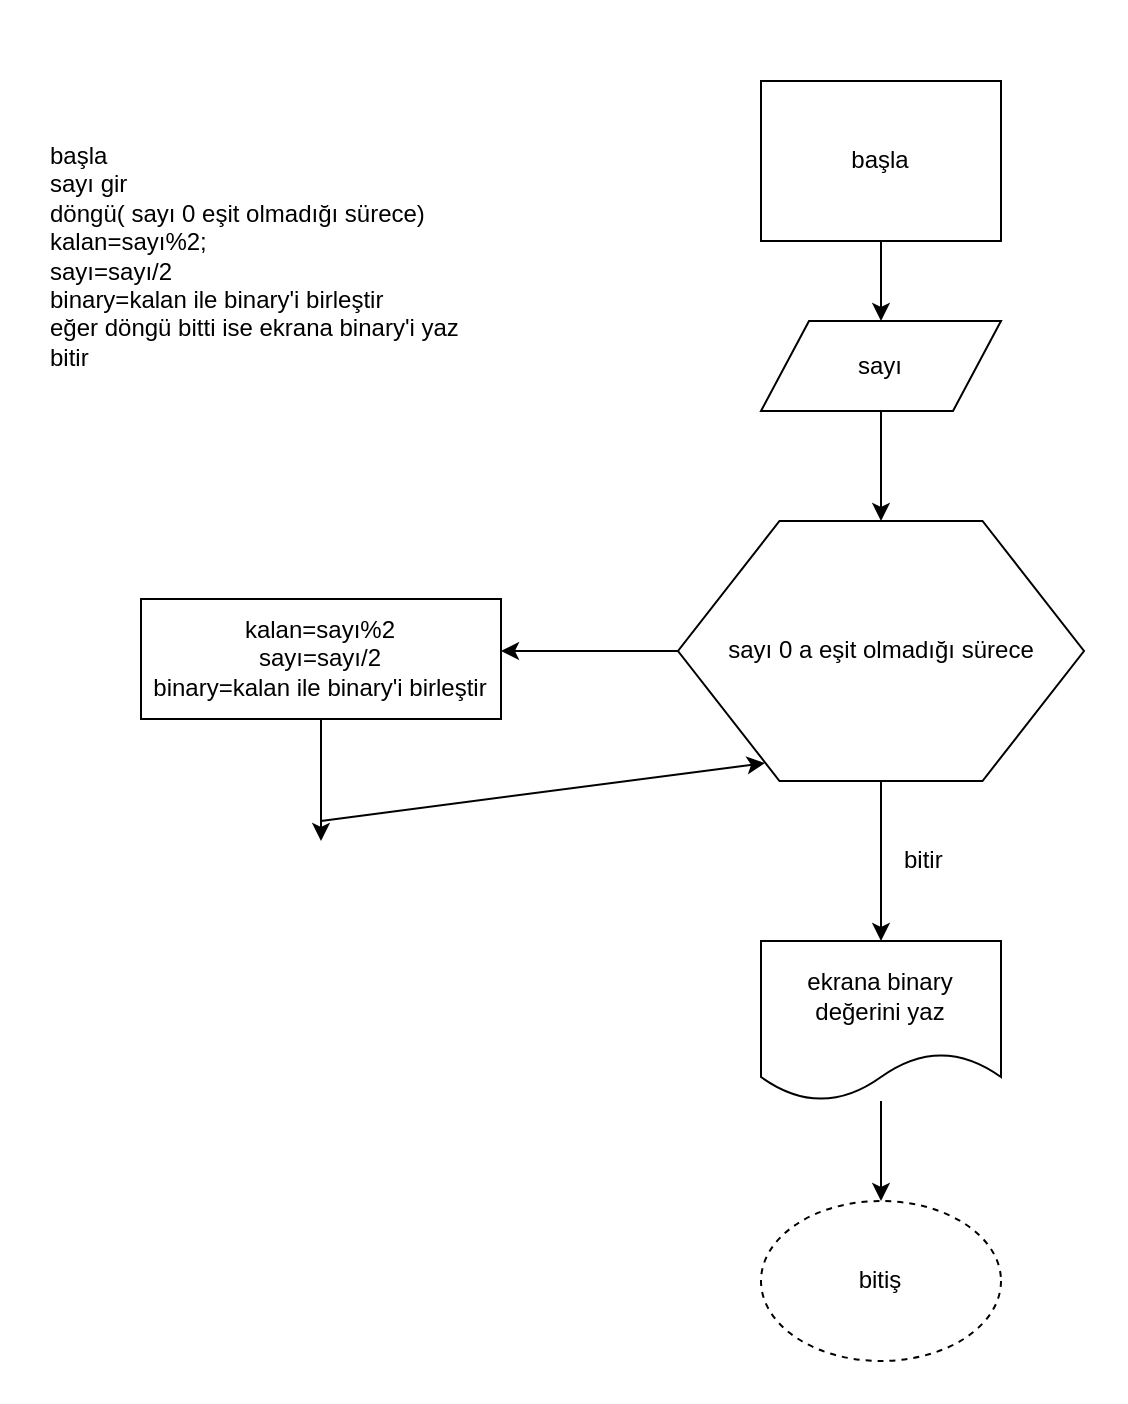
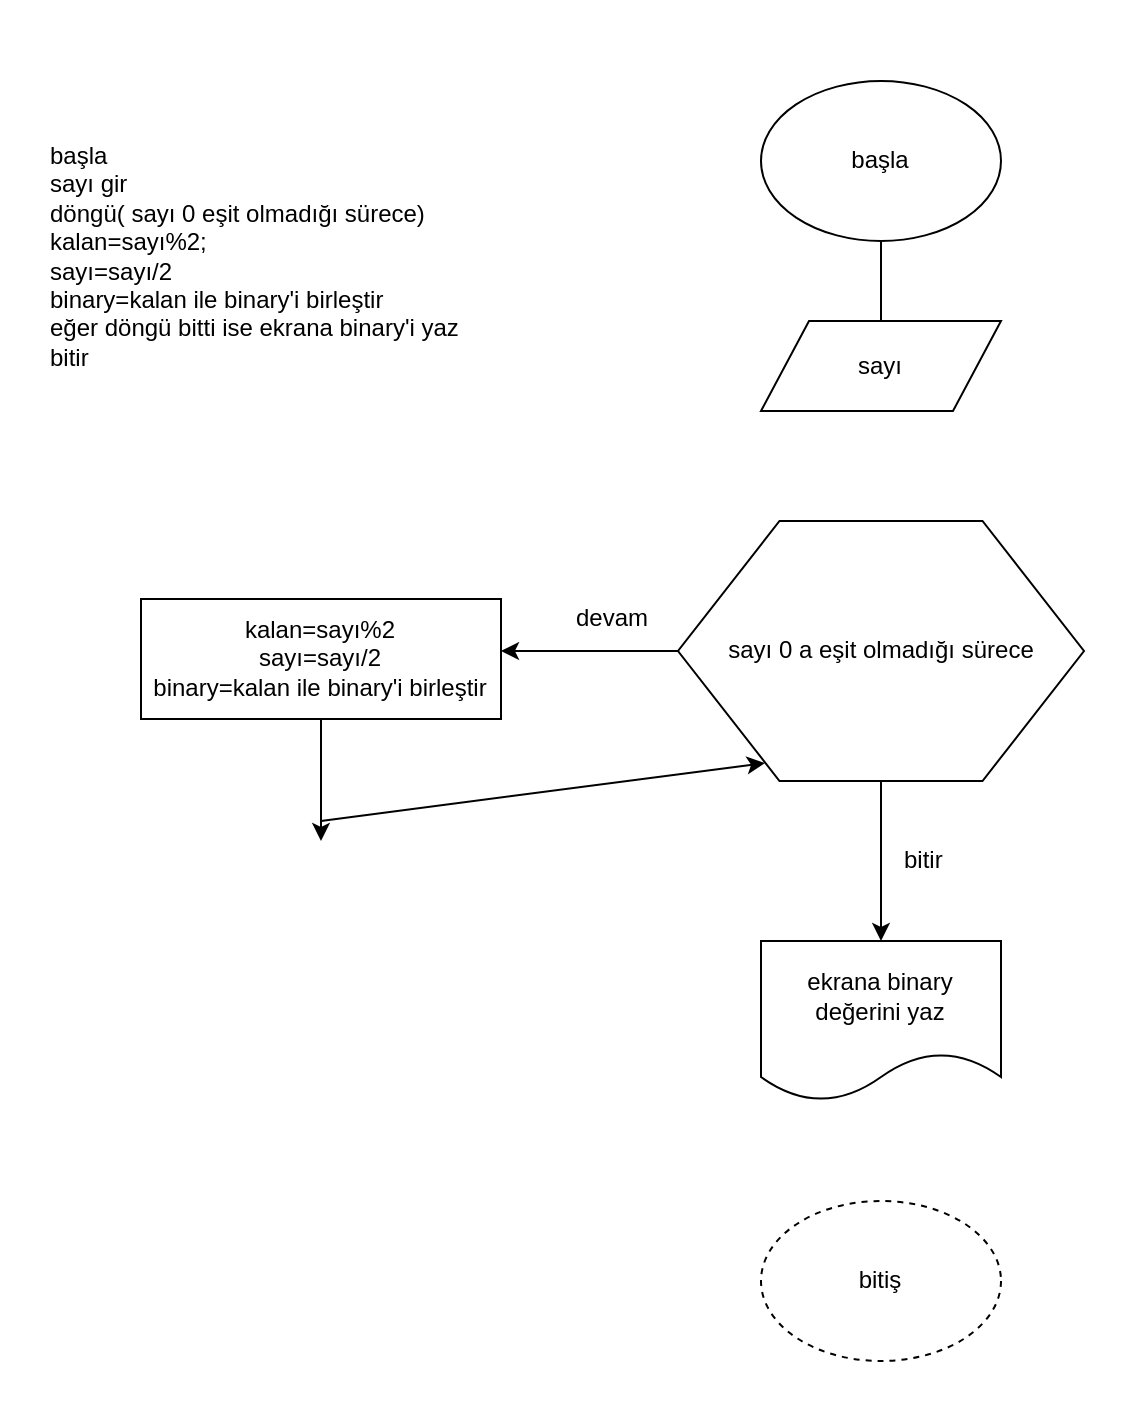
(881, 161) -> (881, 161)
(881, 306) -> (881, 311)
(881, 459) -> none
none -> (623, 619)
(881, 1144) -> none
